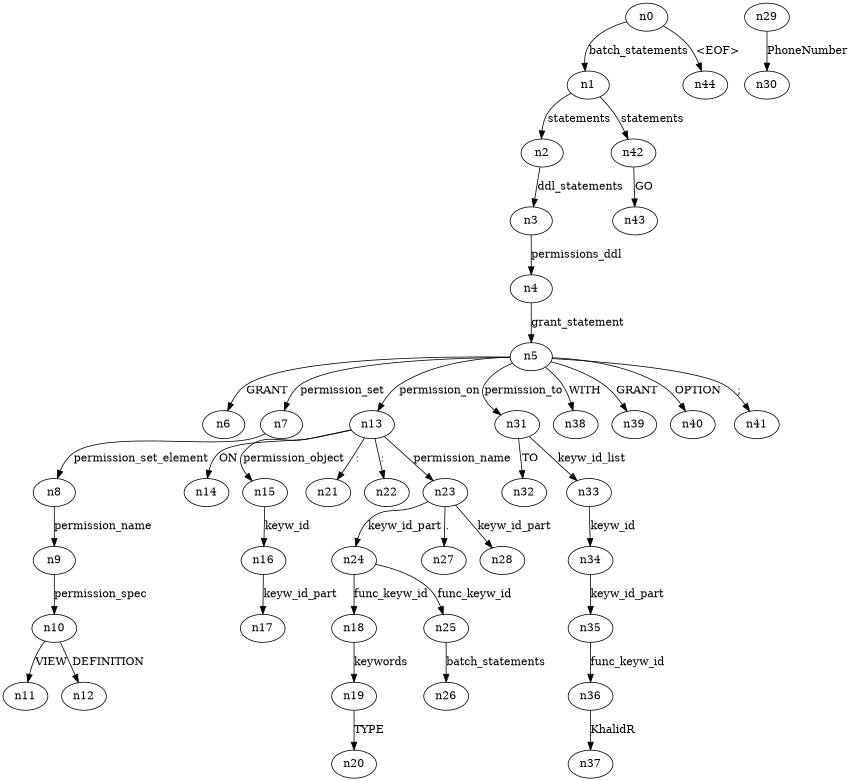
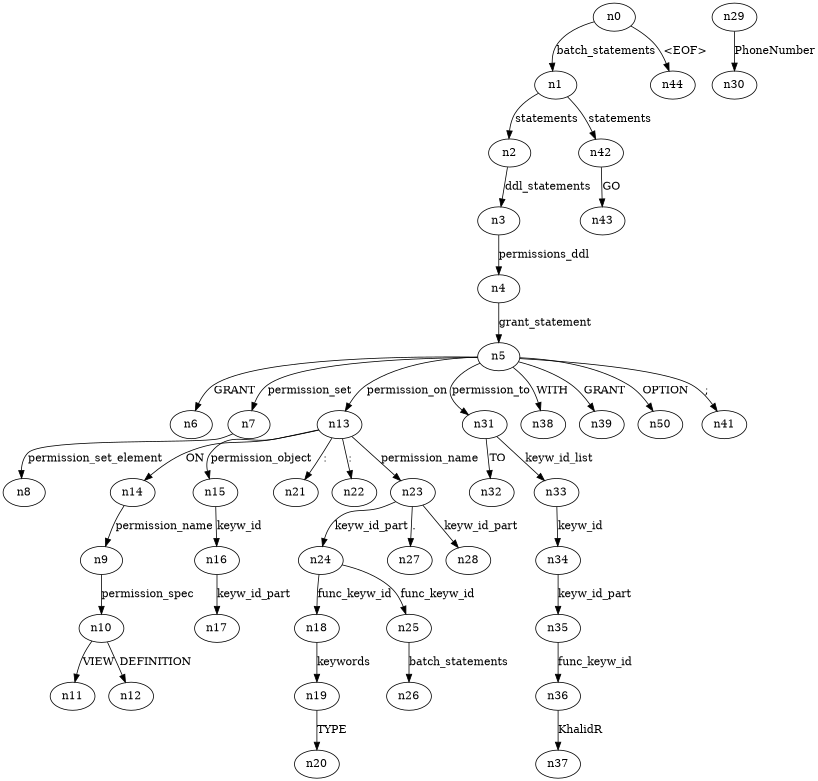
(693, 425) -> (660, 425)
(54, 523) -> (115, 522)
